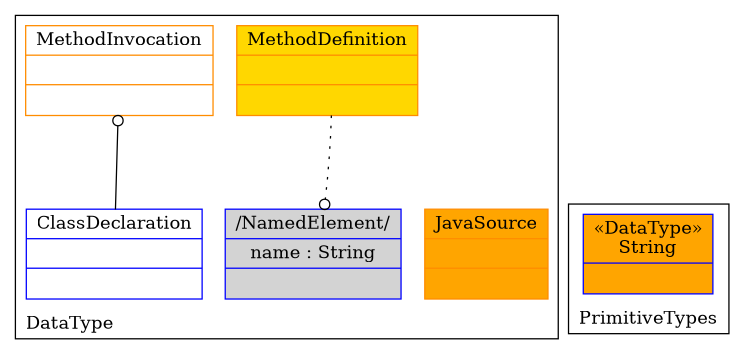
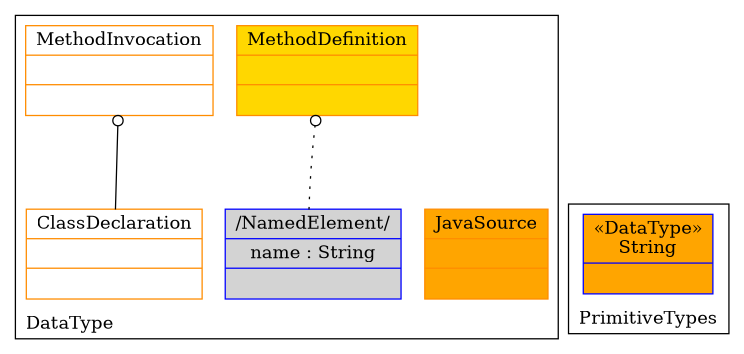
(329, 157) -> (311, 168)
(114, 254) -> (114, 254)
